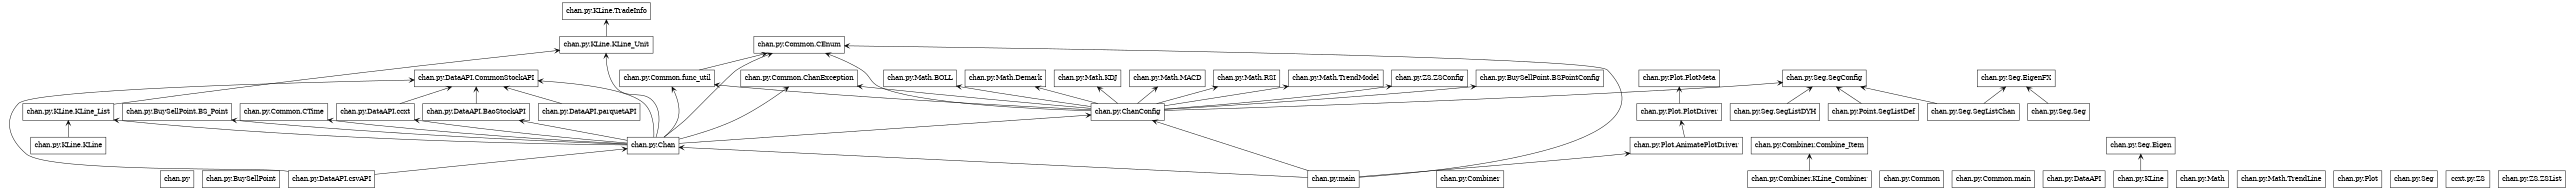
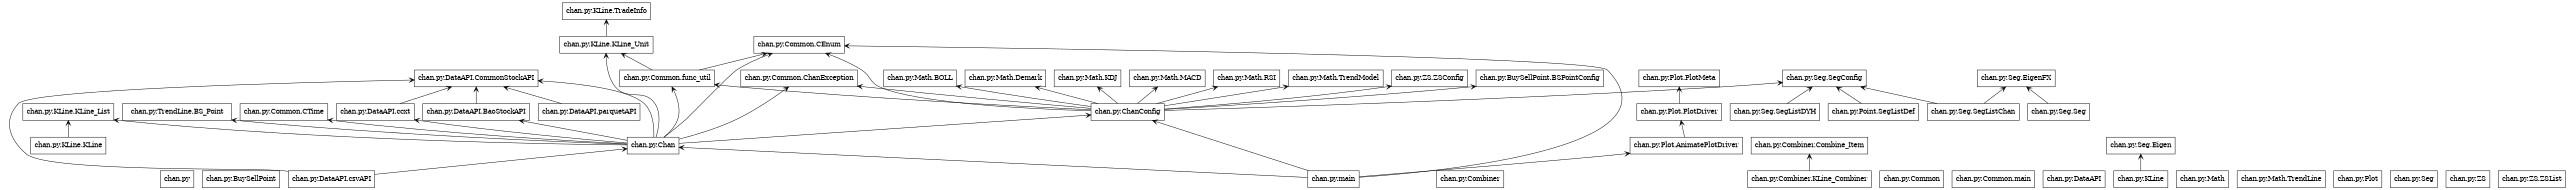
(334, 76) -> (639, 63)
(177, 112) -> (177, 112)
(2468, 179) -> (2468, 179)
